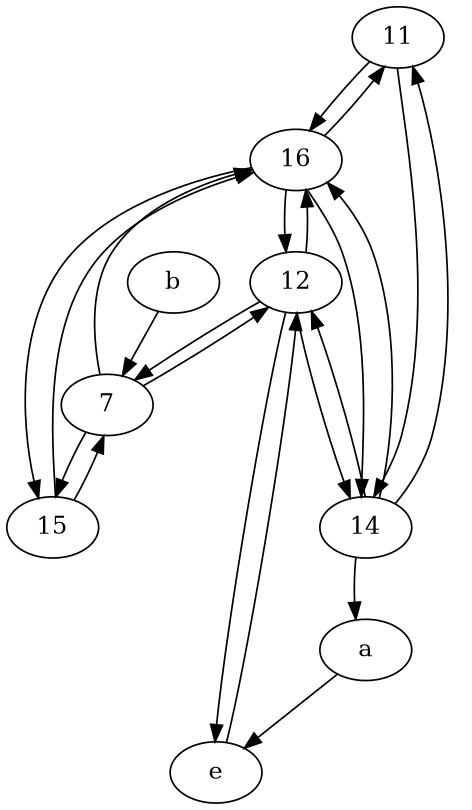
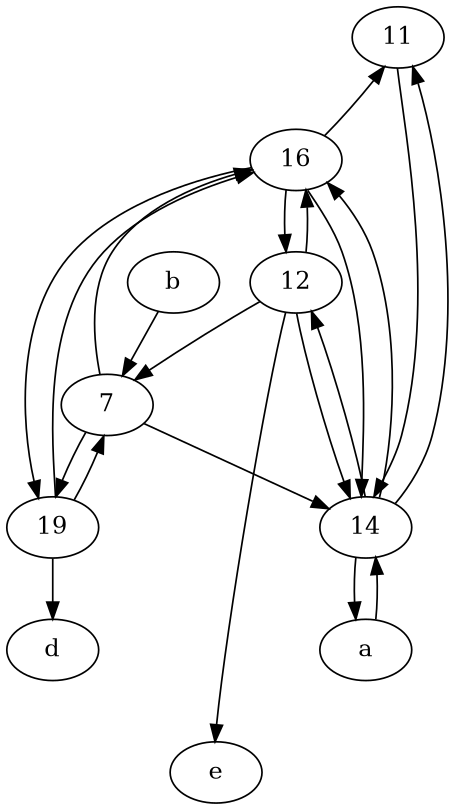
(344, 89) -> none
(199, 352) -> (229, 462)
(53, 527) -> (53, 527)
(266, 537) -> none
none -> (53, 650)
(298, 706) -> (377, 597)
